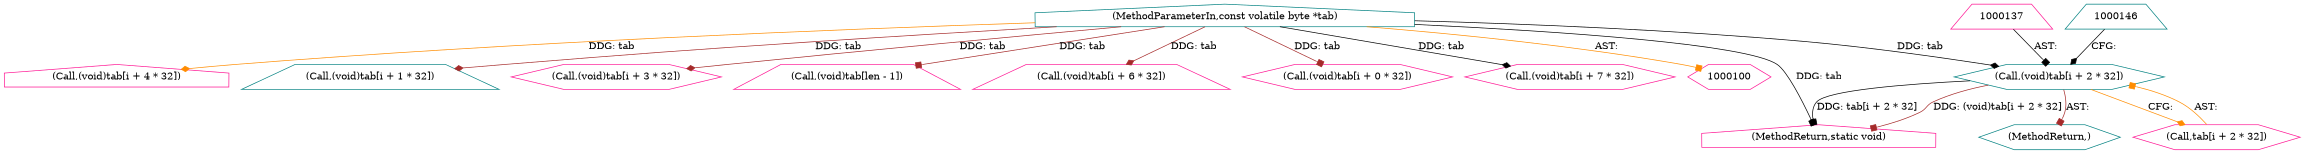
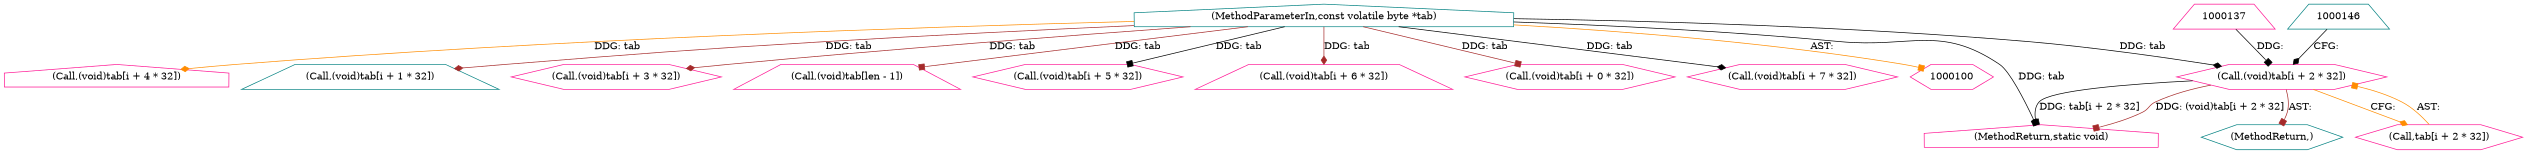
(2047, 47) -> (2272, 47)
none -> (1078, 77)
(2059, 77) -> (2282, 77)
